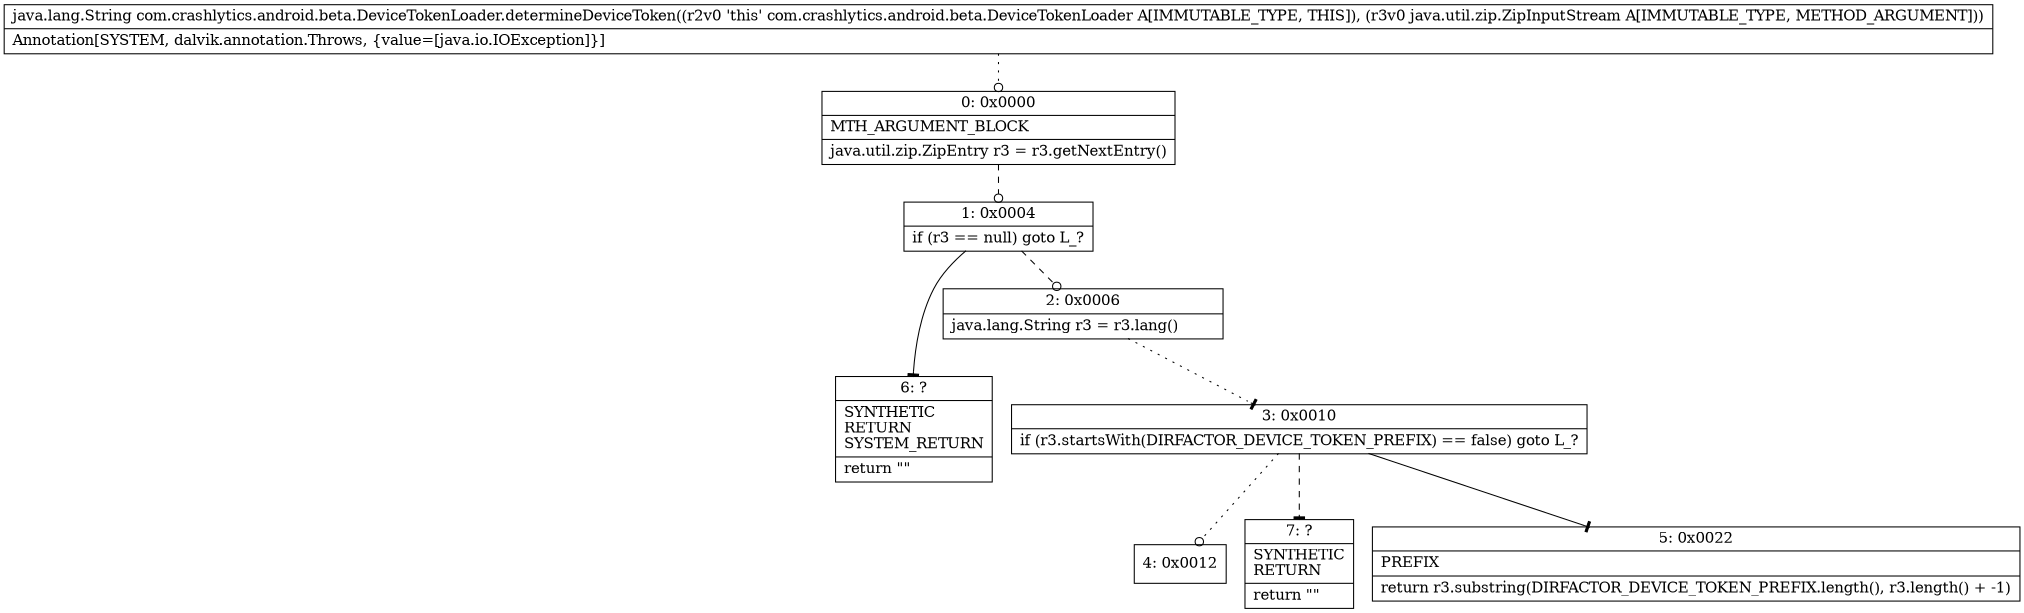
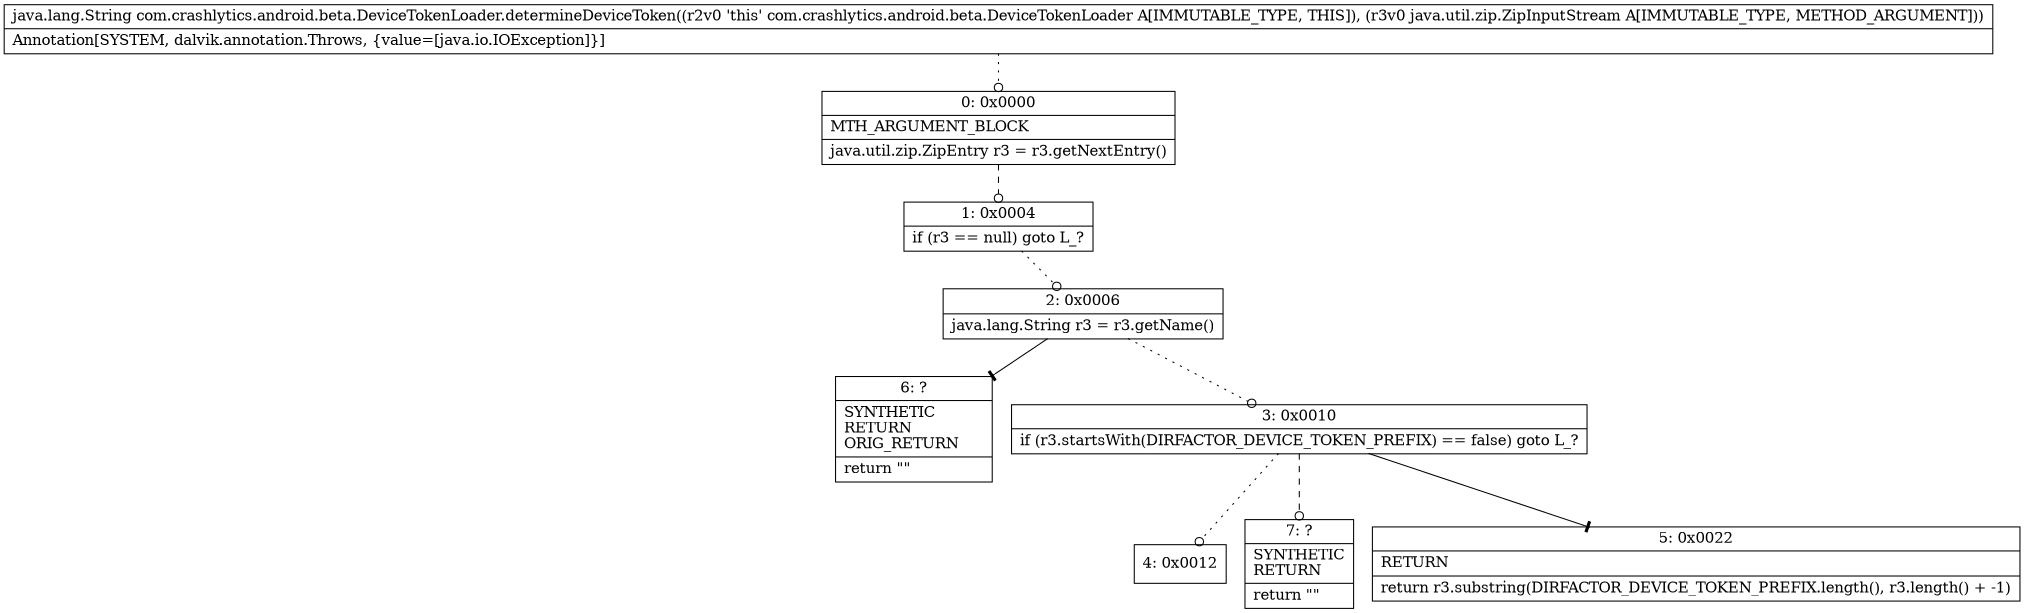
(1038, 267) -> (1038, 267)
(927, 305) -> (1021, 356)
(1065, 326) -> (1083, 326)
(1188, 370) -> (1188, 370)
(914, 444) -> (901, 444)
(1299, 482) -> (1299, 482)
(1410, 563) -> (1415, 563)
